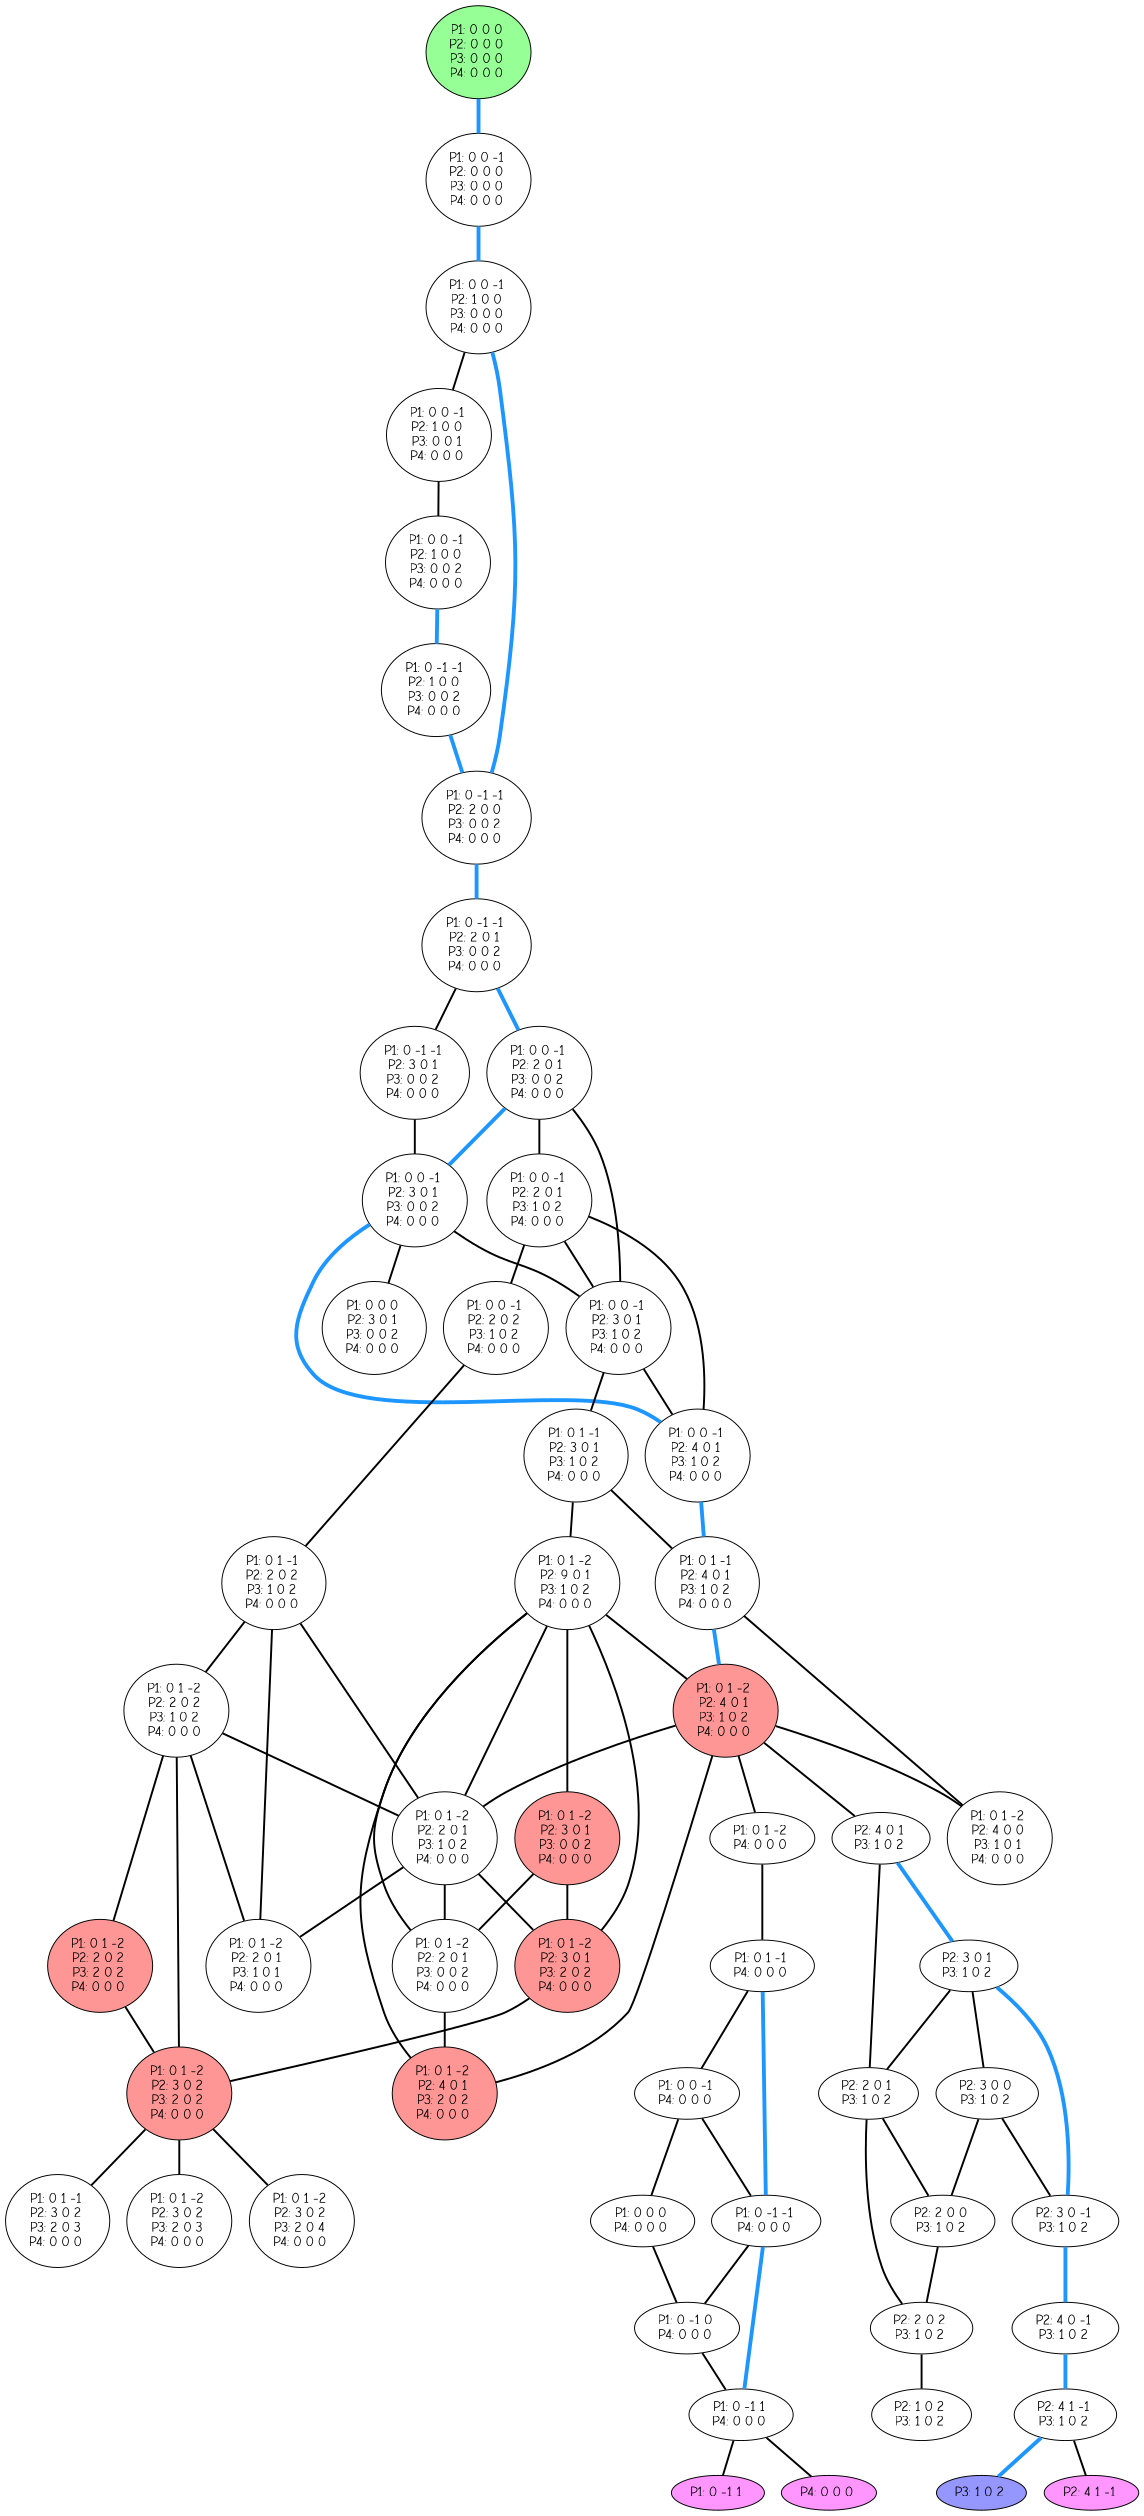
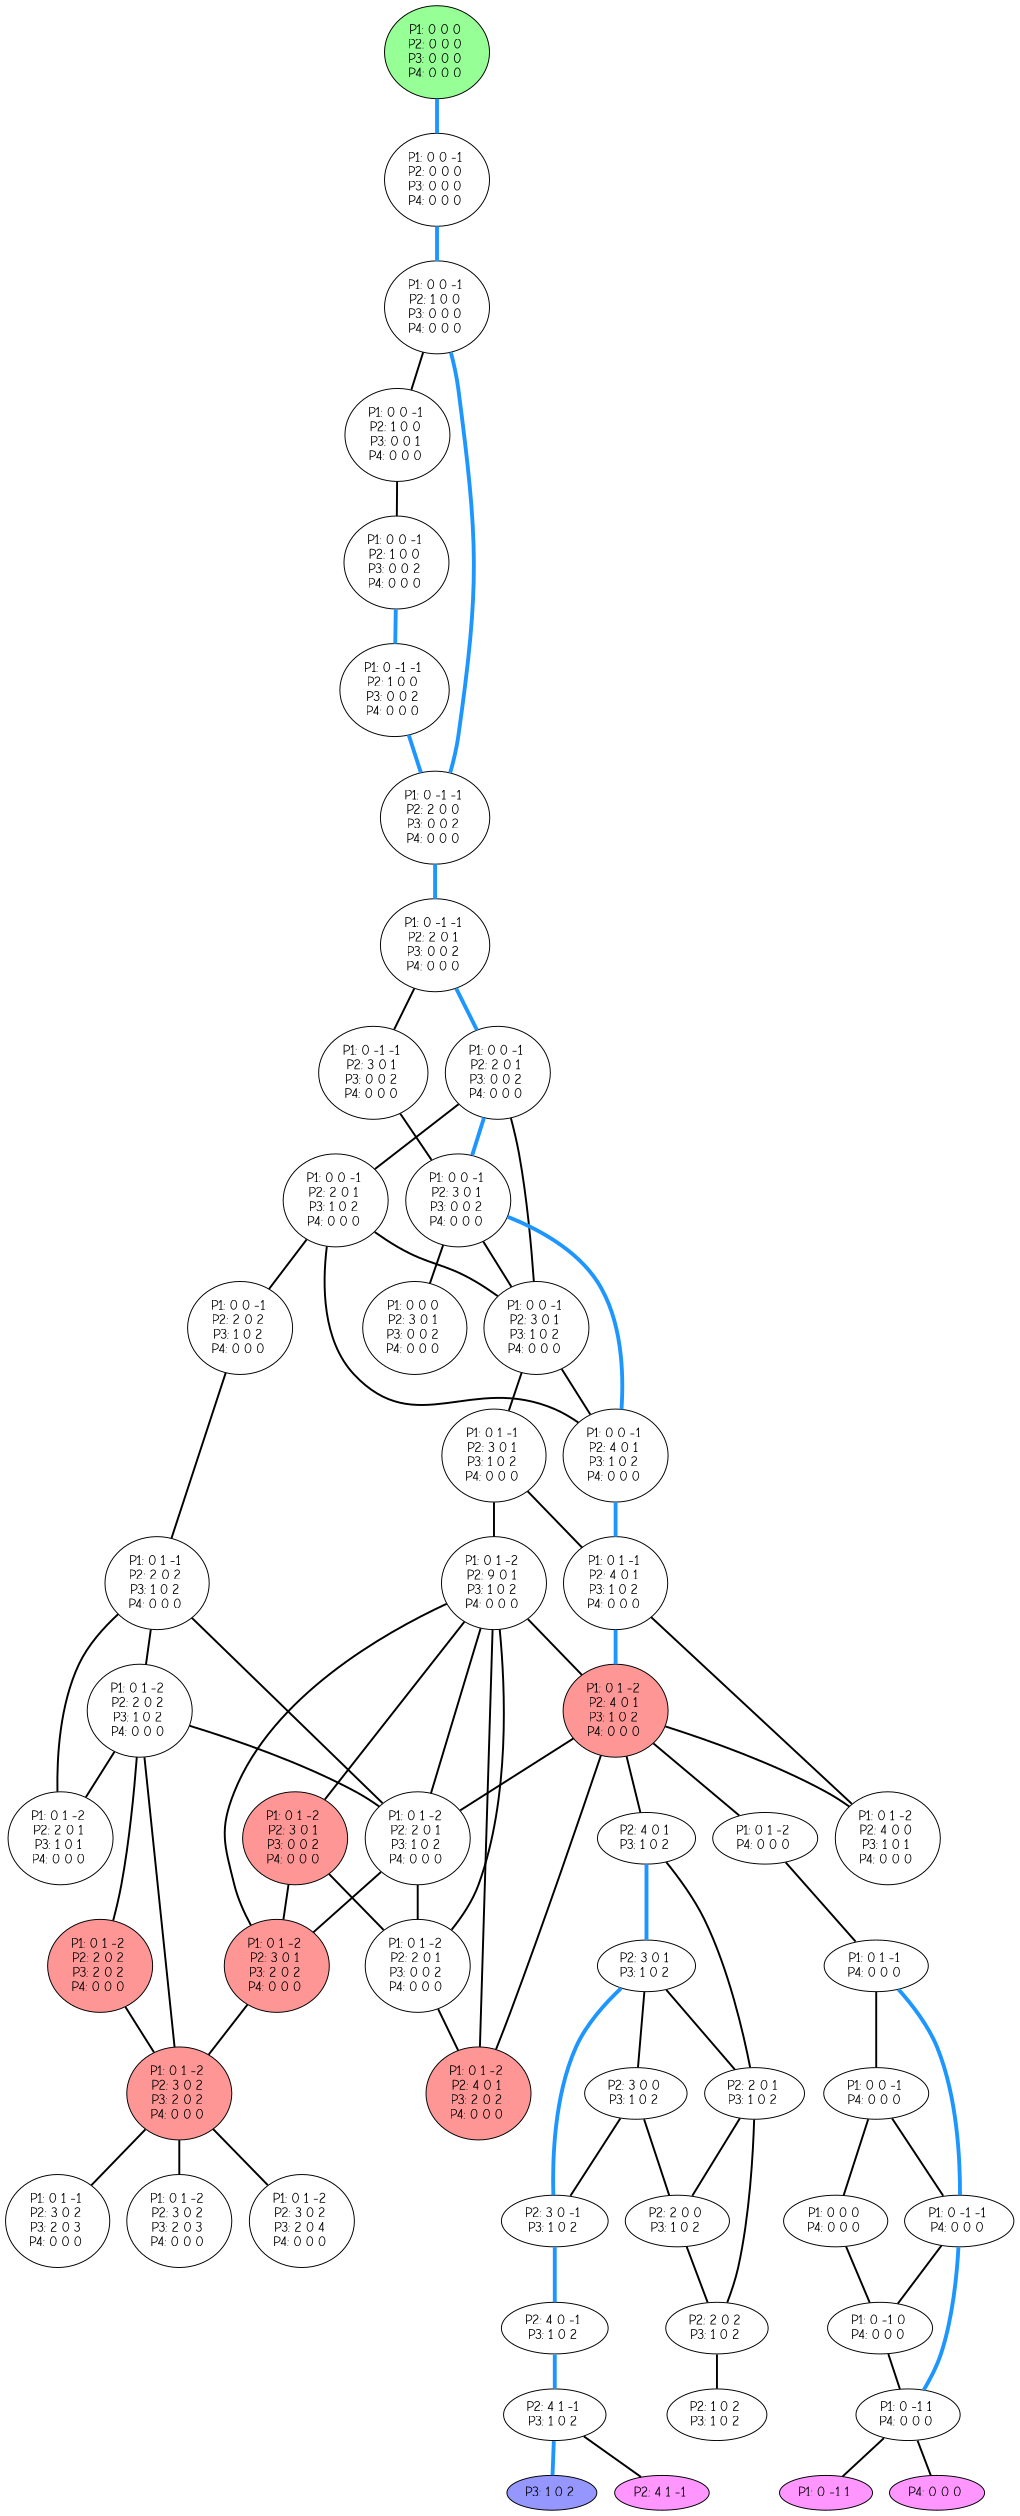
(352, 1902) -> none
